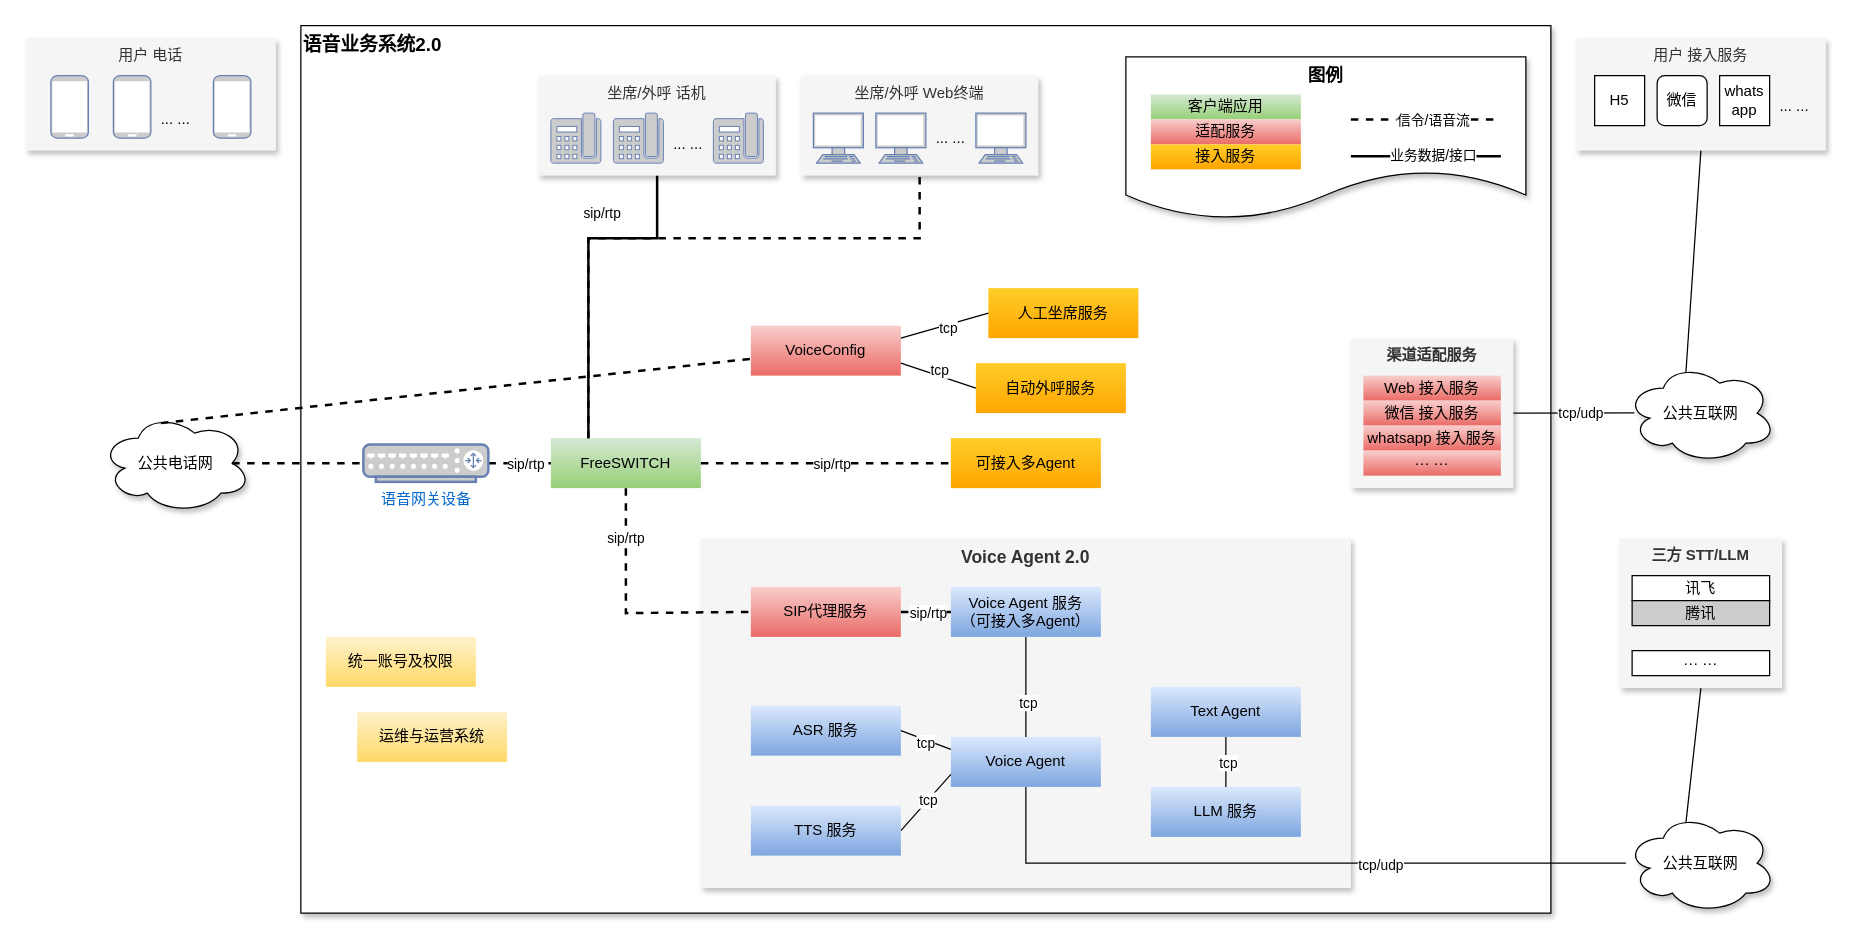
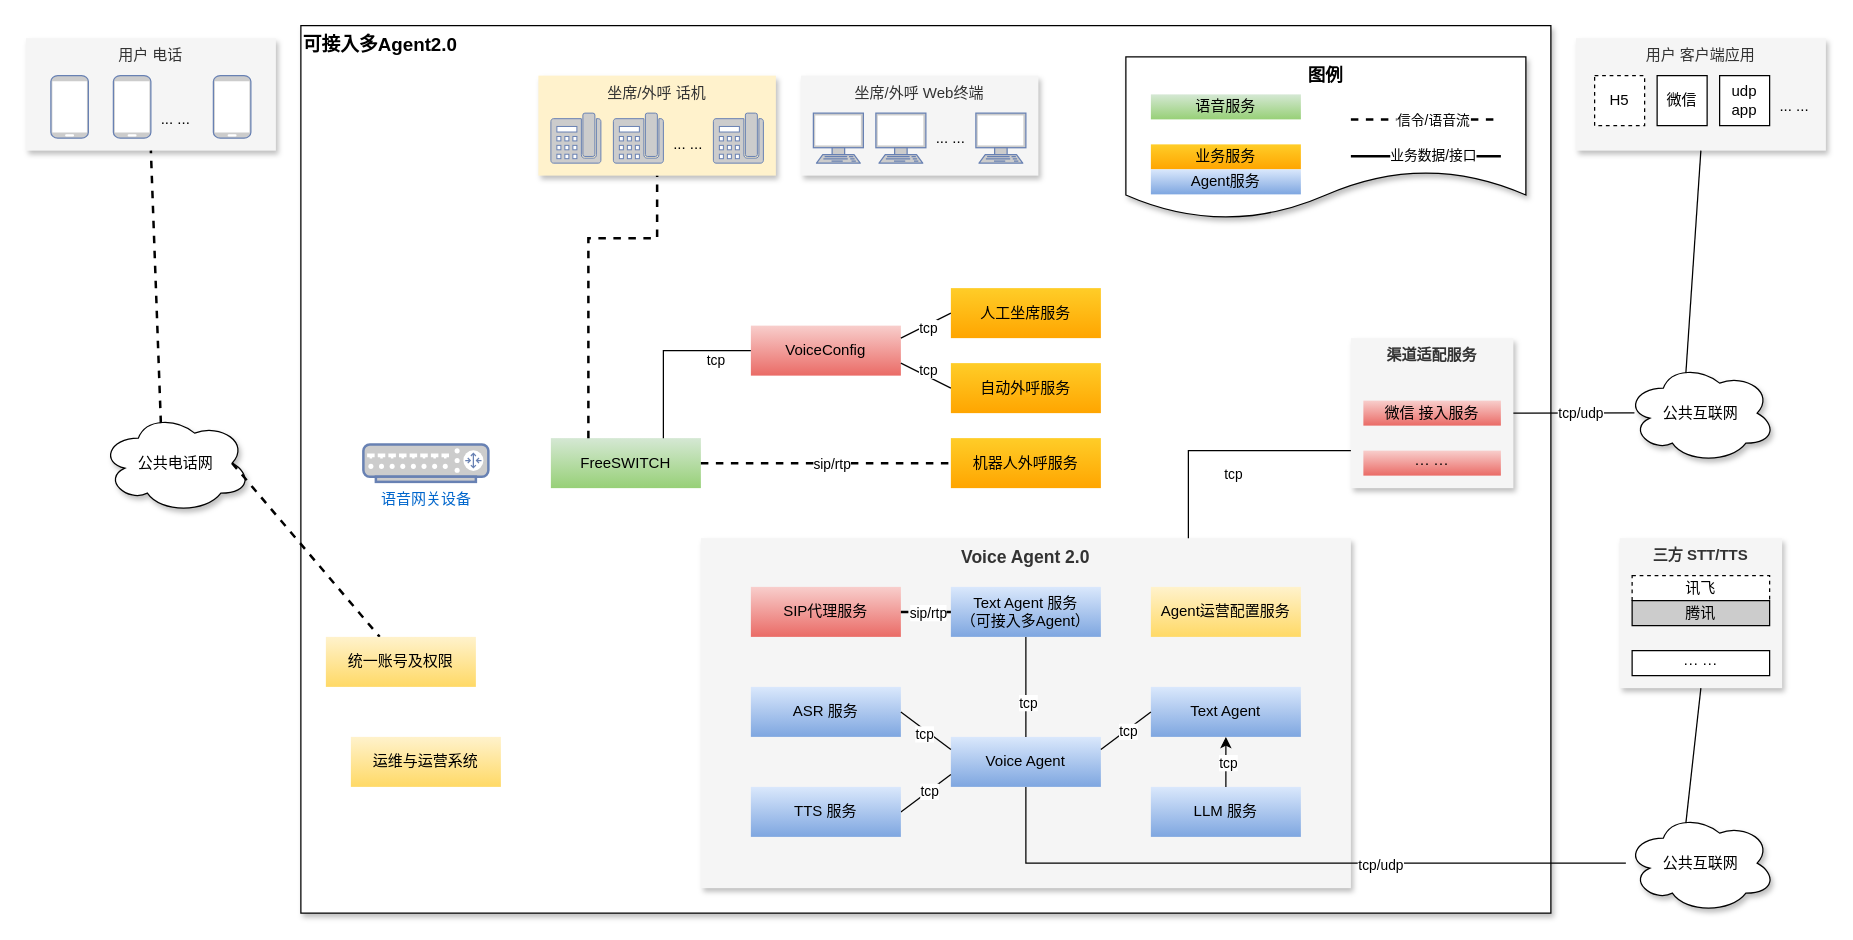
(373, 46) -> (380, 46)
(1701, 56) -> (1701, 56)
(657, 93) -> (657, 93)
(1619, 101) -> (1619, 101)
(1682, 101) -> (1682, 101)
(1744, 101) -> (1744, 101)
(1226, 107) -> (1226, 107)
(1226, 132) -> none
(1226, 157) -> (1226, 157)
none -> (1226, 182)
(657, 206) -> (657, 206)
(817, 238) -> none
(1063, 313) -> (1026, 313)
none -> (663, 351)
(1051, 388) -> (1026, 388)
(1432, 388) -> none
(453, 391) -> (156, 287)
(1432, 438) -> none
none -> (1226, 451)
(296, 463) -> (305, 550)
(520, 463) -> none
(1026, 463) -> (1026, 463)
(1701, 556) -> (1701, 556)
(1701, 588) -> (1701, 588)
(626, 612) -> none
(1026, 612) -> (1026, 612)
none -> (1226, 612)
(826, 731) -> (826, 712)
none -> (1126, 731)
(432, 737) -> (426, 762)
(1226, 743) -> (1226, 747)
(826, 831) -> (826, 812)
